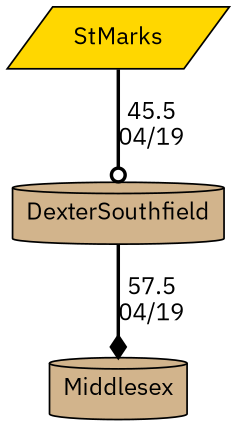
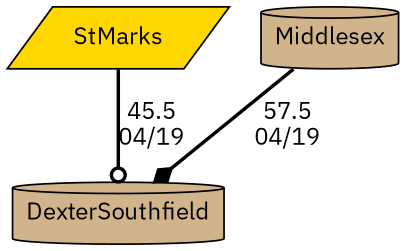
(118, 291) -> (232, 119)
